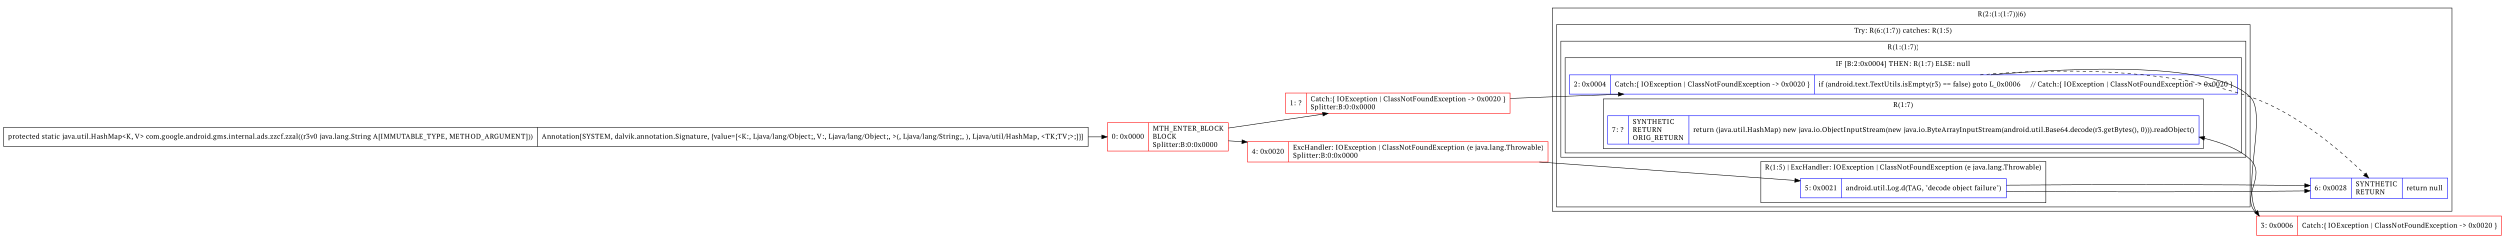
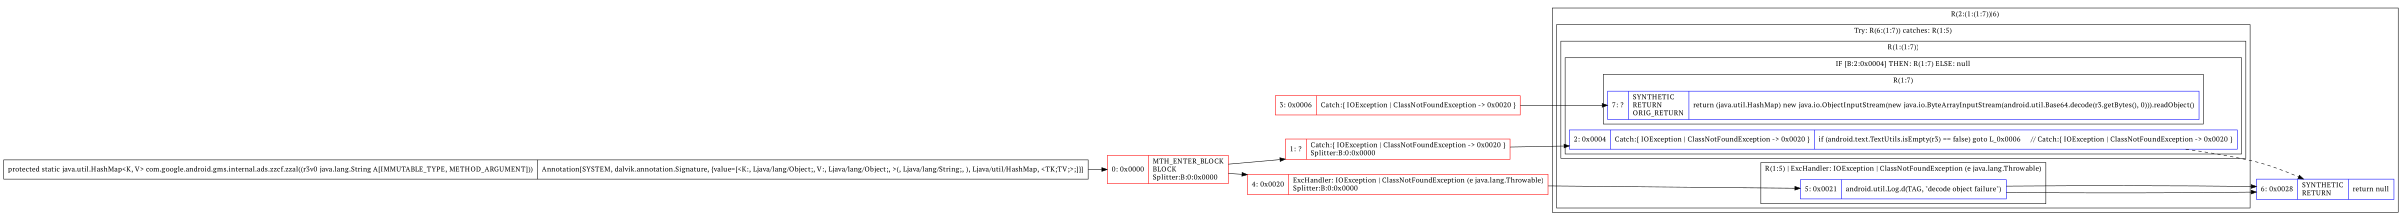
(2181, 73) -> none
